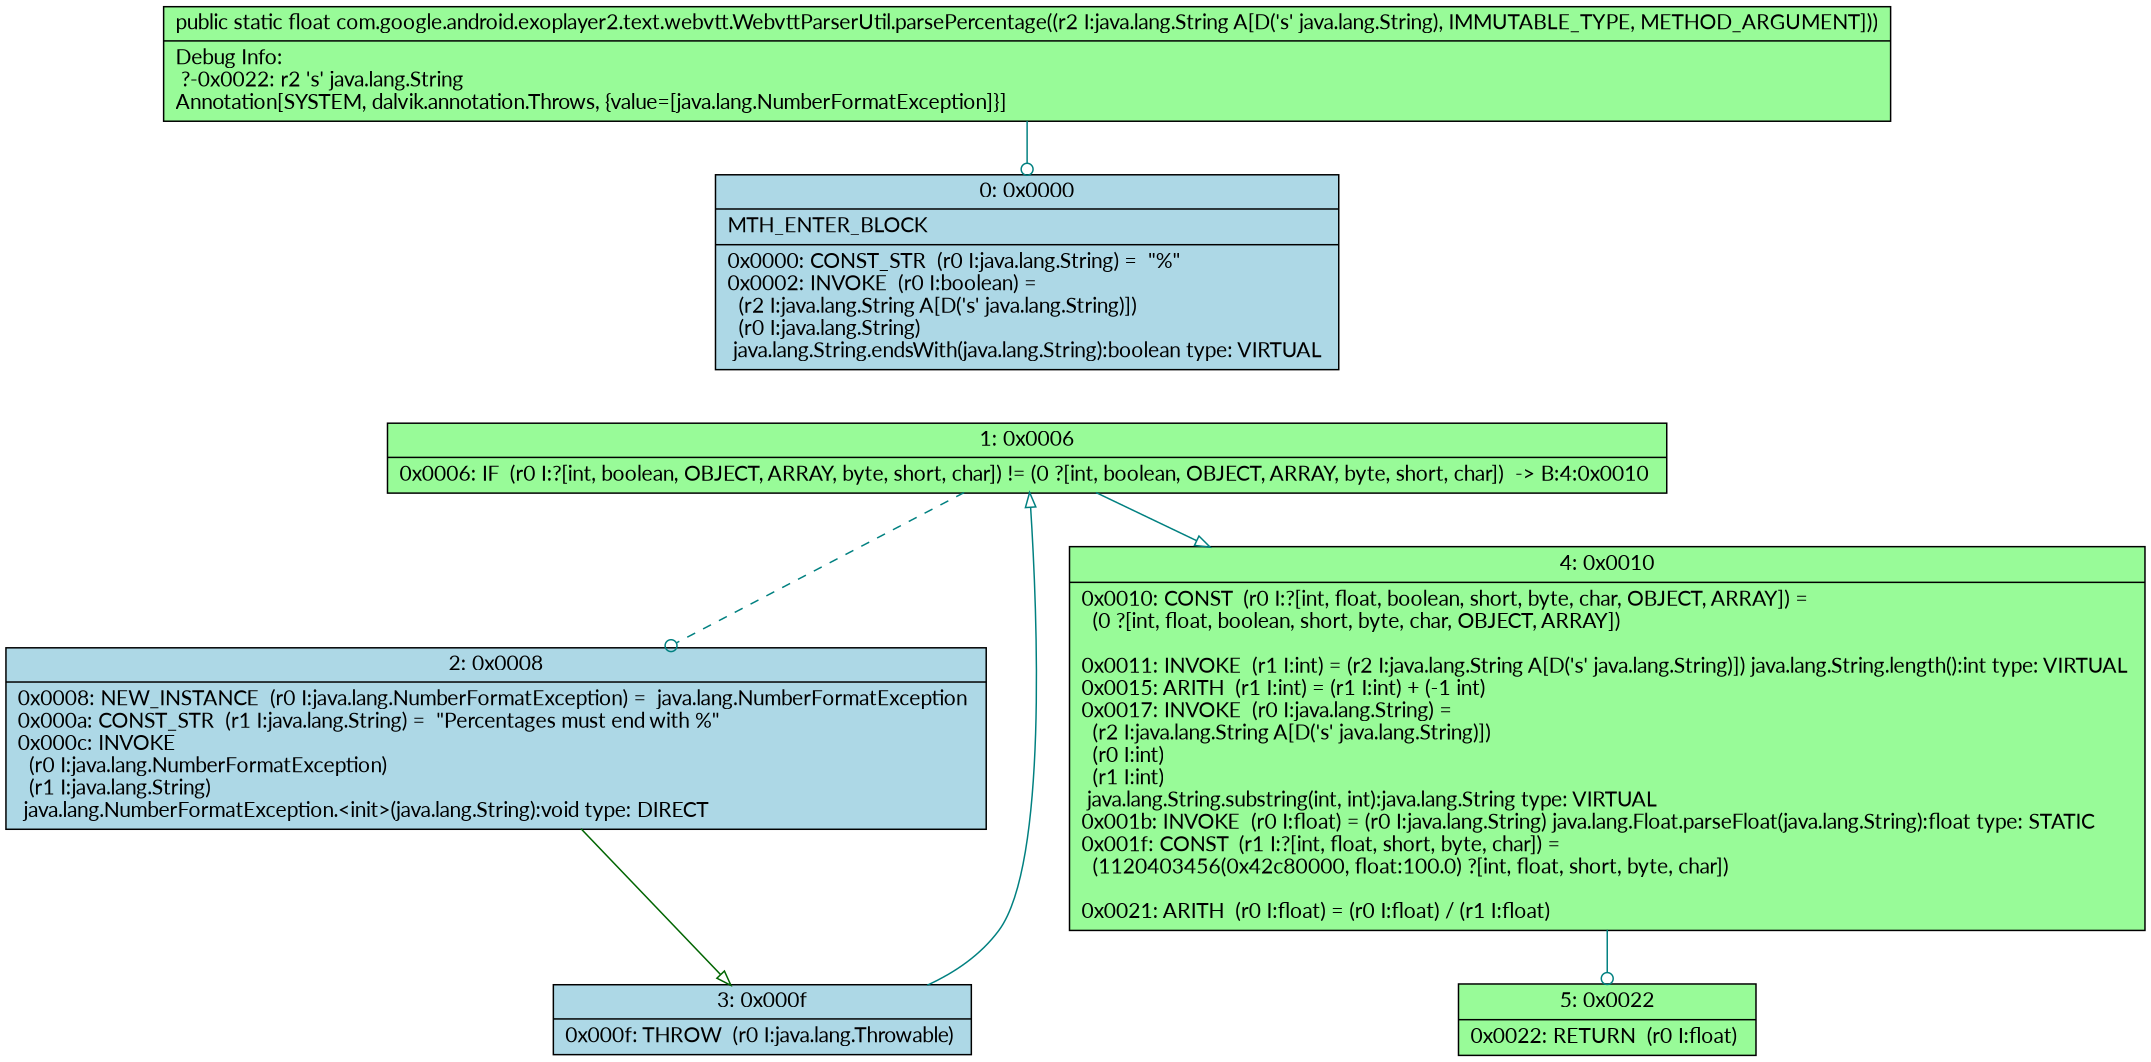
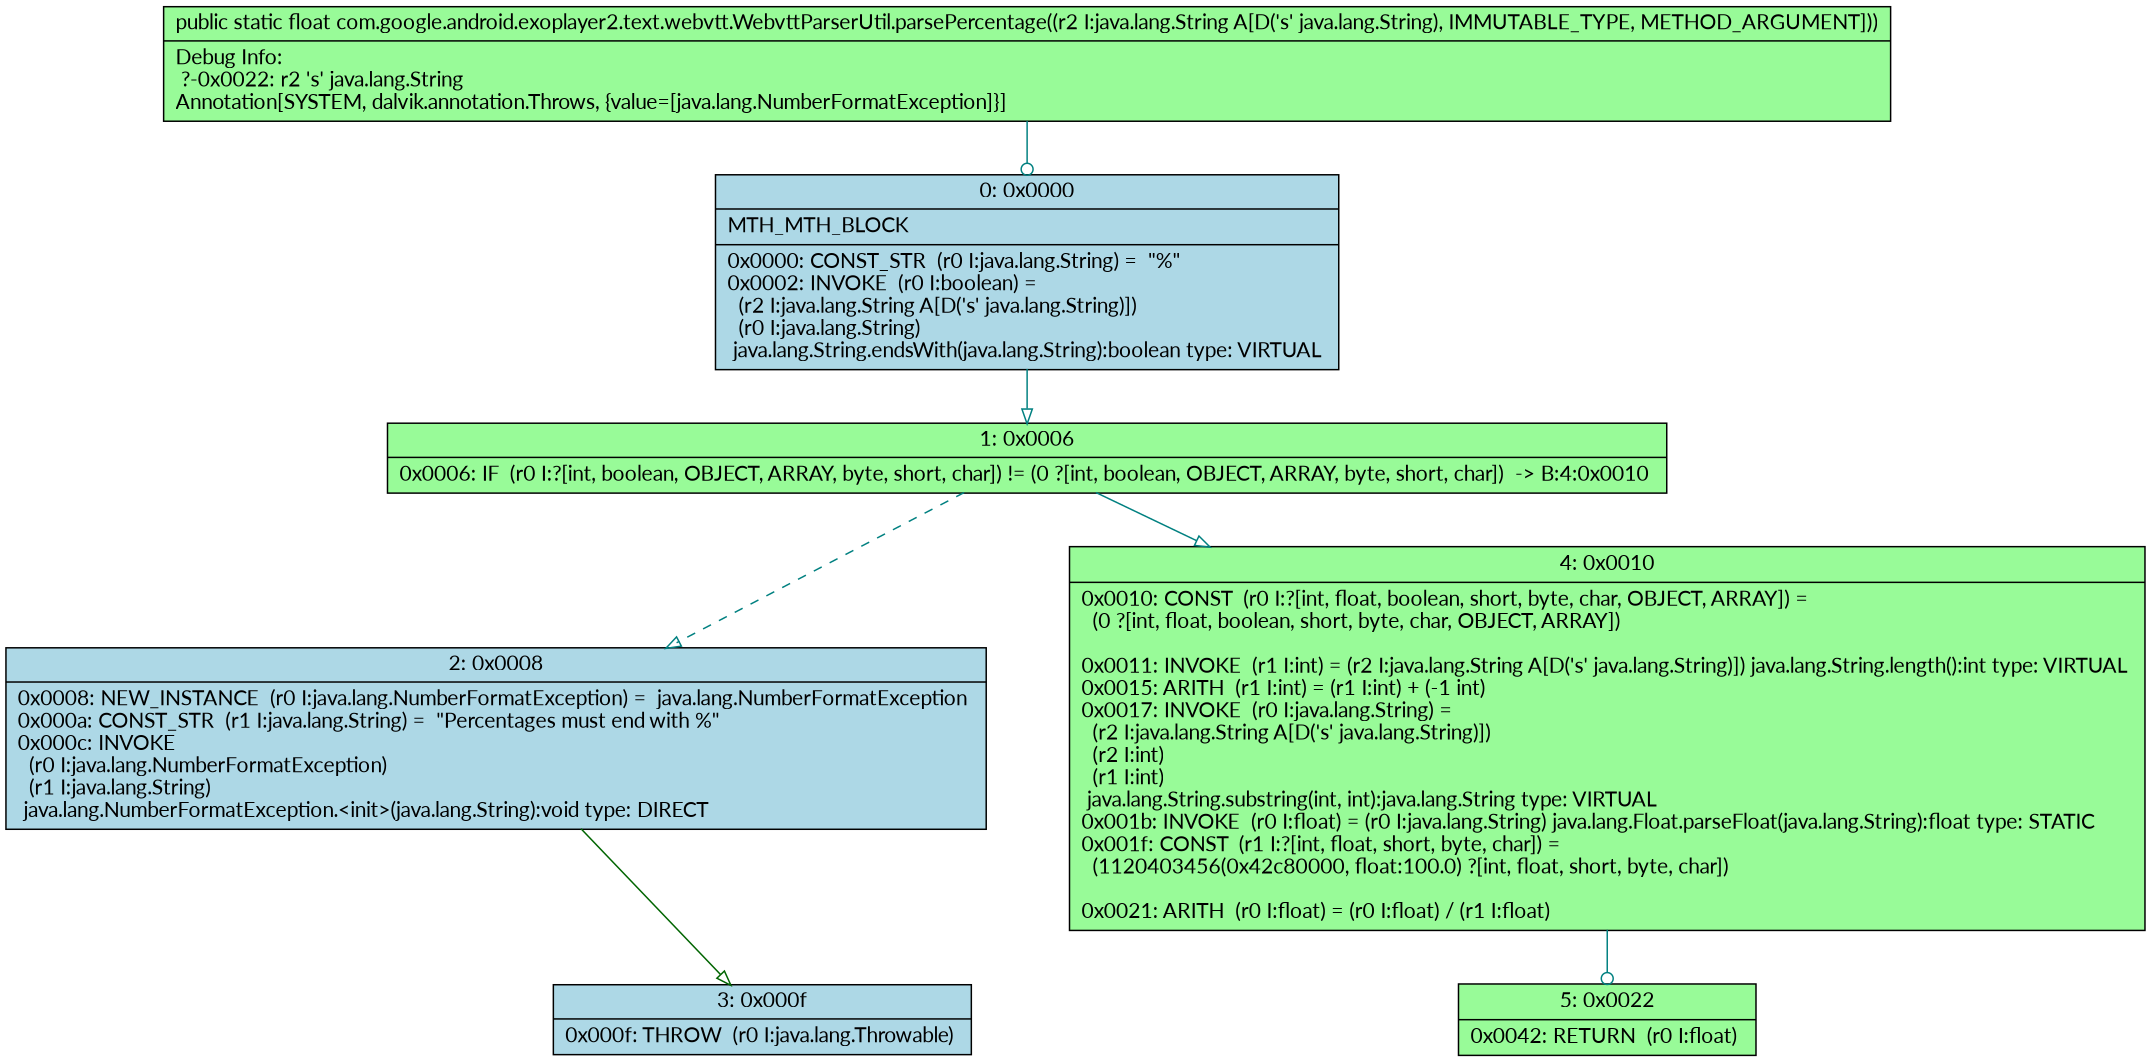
(828, 226) -> (818, 226)
(820, 568) -> (820, 568)
(1123, 756) -> (1123, 756)
(1034, 767) -> (1027, 389)
(1607, 1037) -> (1607, 1037)
